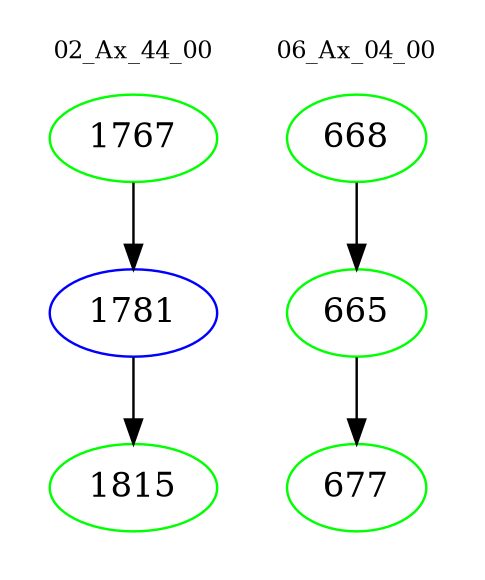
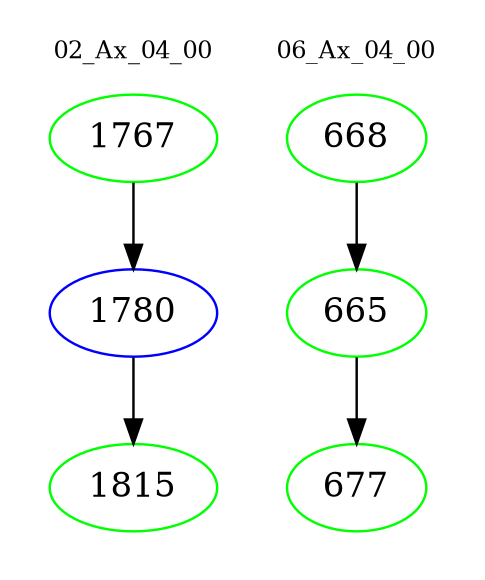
(133, 52) -> (133, 52)
(133, 313) -> (133, 313)
